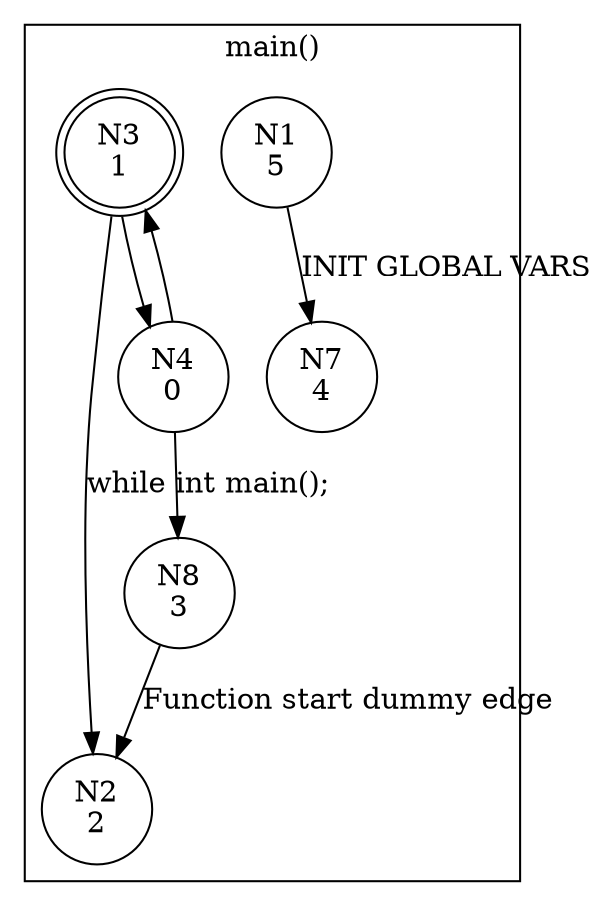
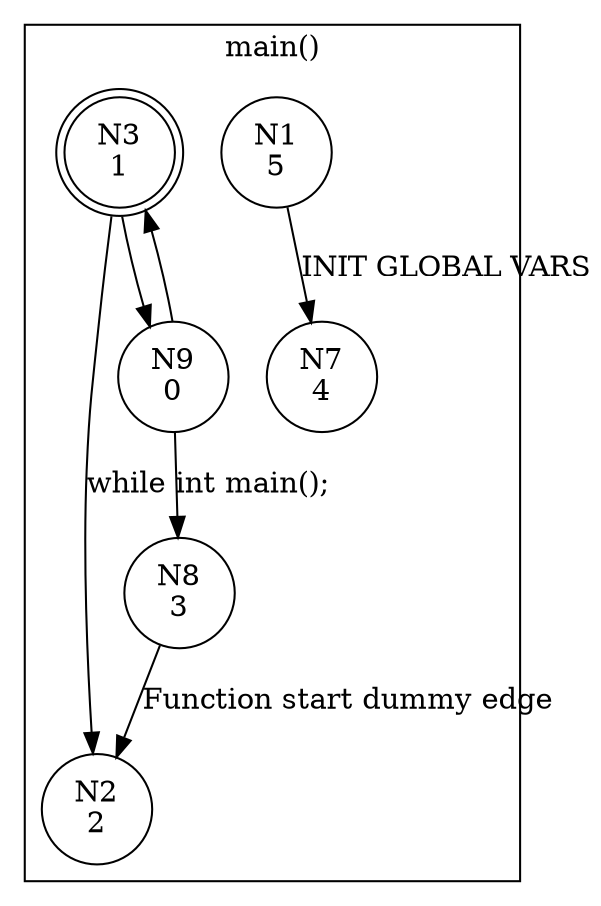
(173, 377) -> (173, 377)
